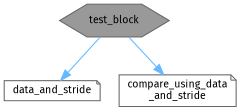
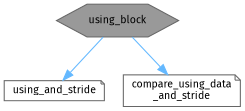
(114, 21) -> (118, 21)
(52, 91) -> (54, 91)
